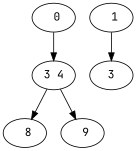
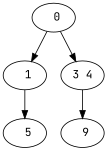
none -> (41, 43)
(111, 75) -> (25, 133)
(25, 133) -> none
